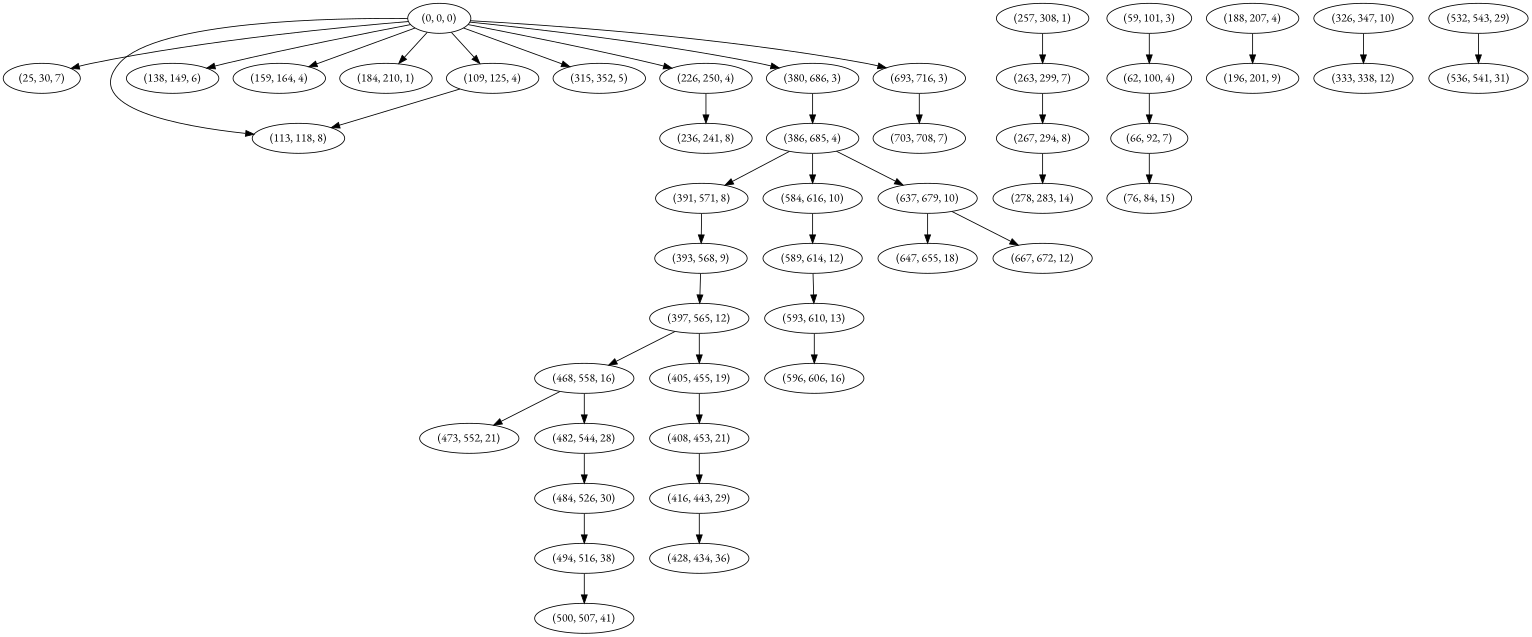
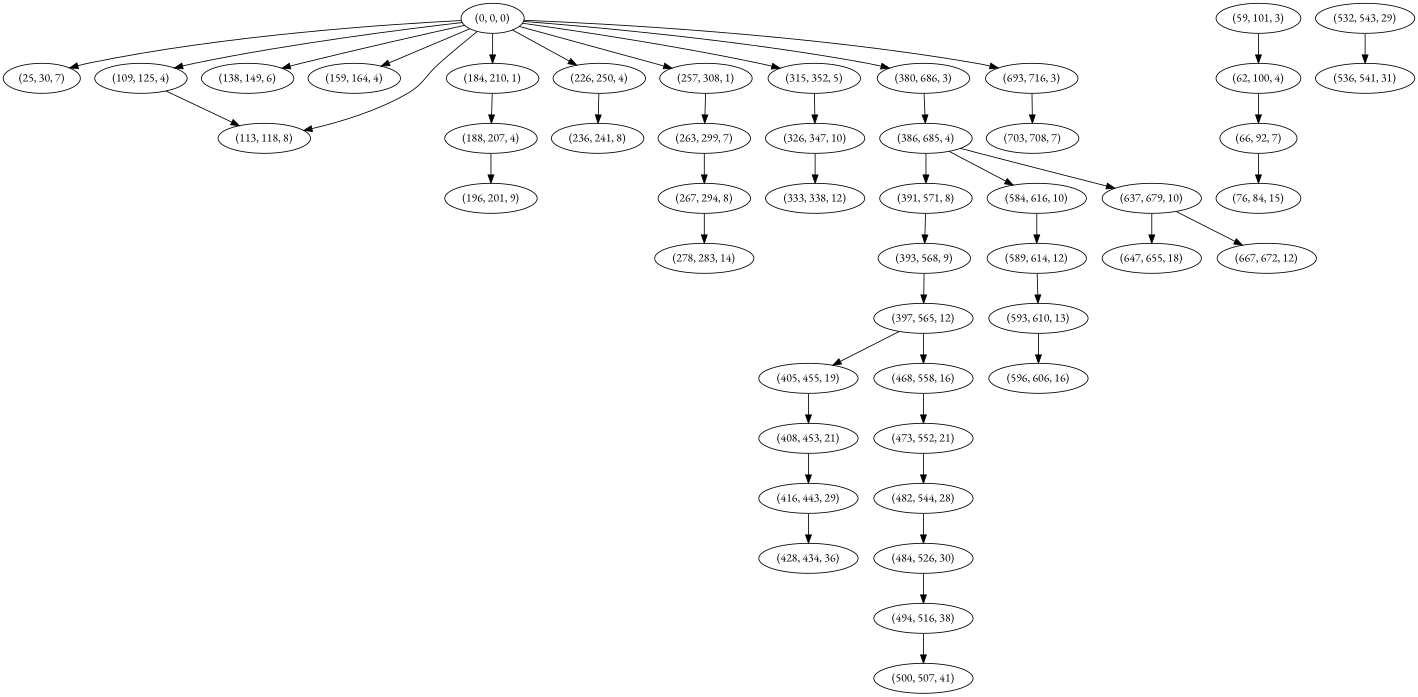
none -> (591, 46)
none -> (492, 104)
none -> (815, 104)
(584, 404) -> (923, 464)
